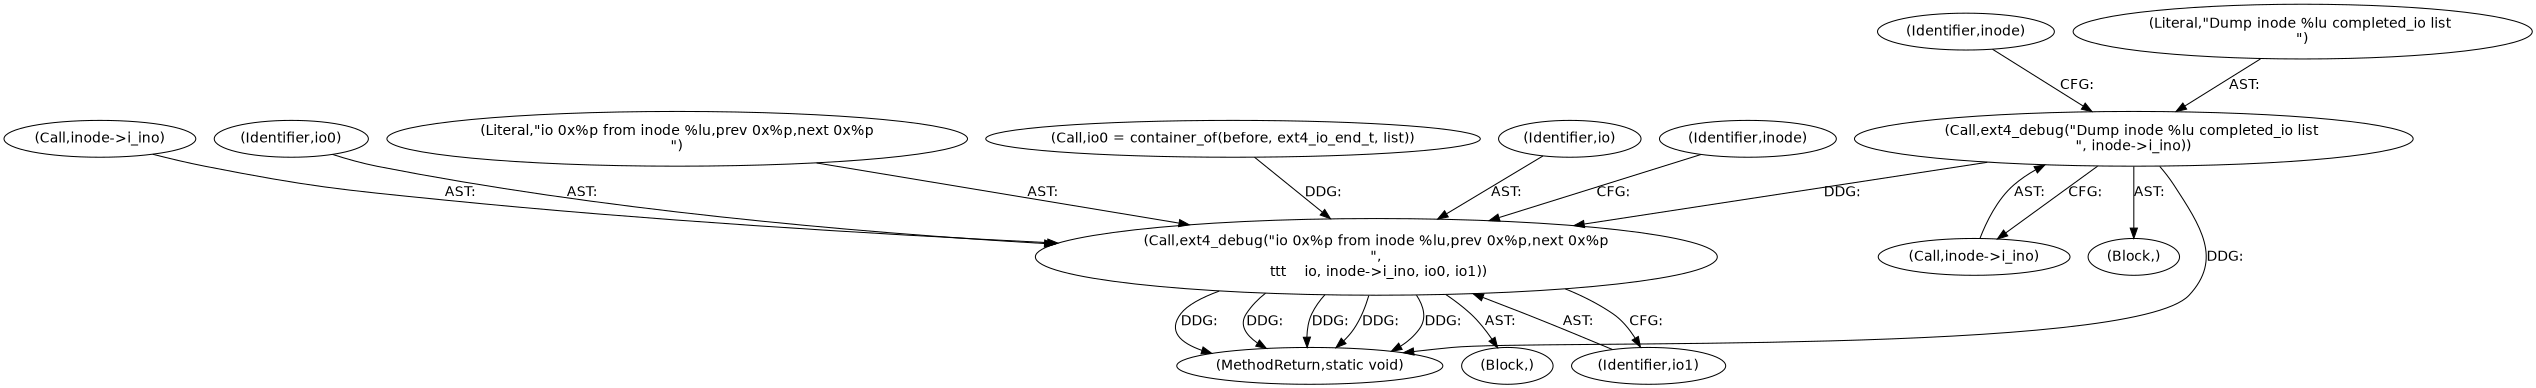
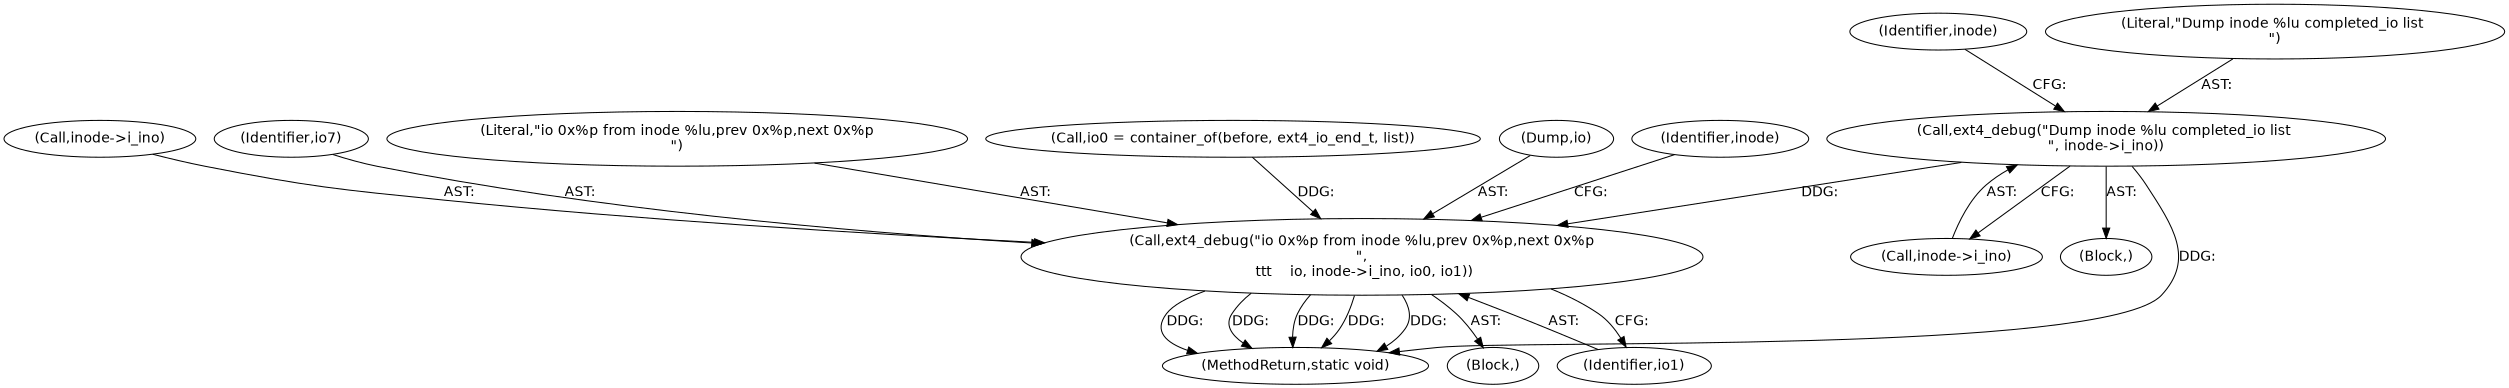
(291, 139) -> (291, 139)
(1570, 139) -> (1557, 139)
